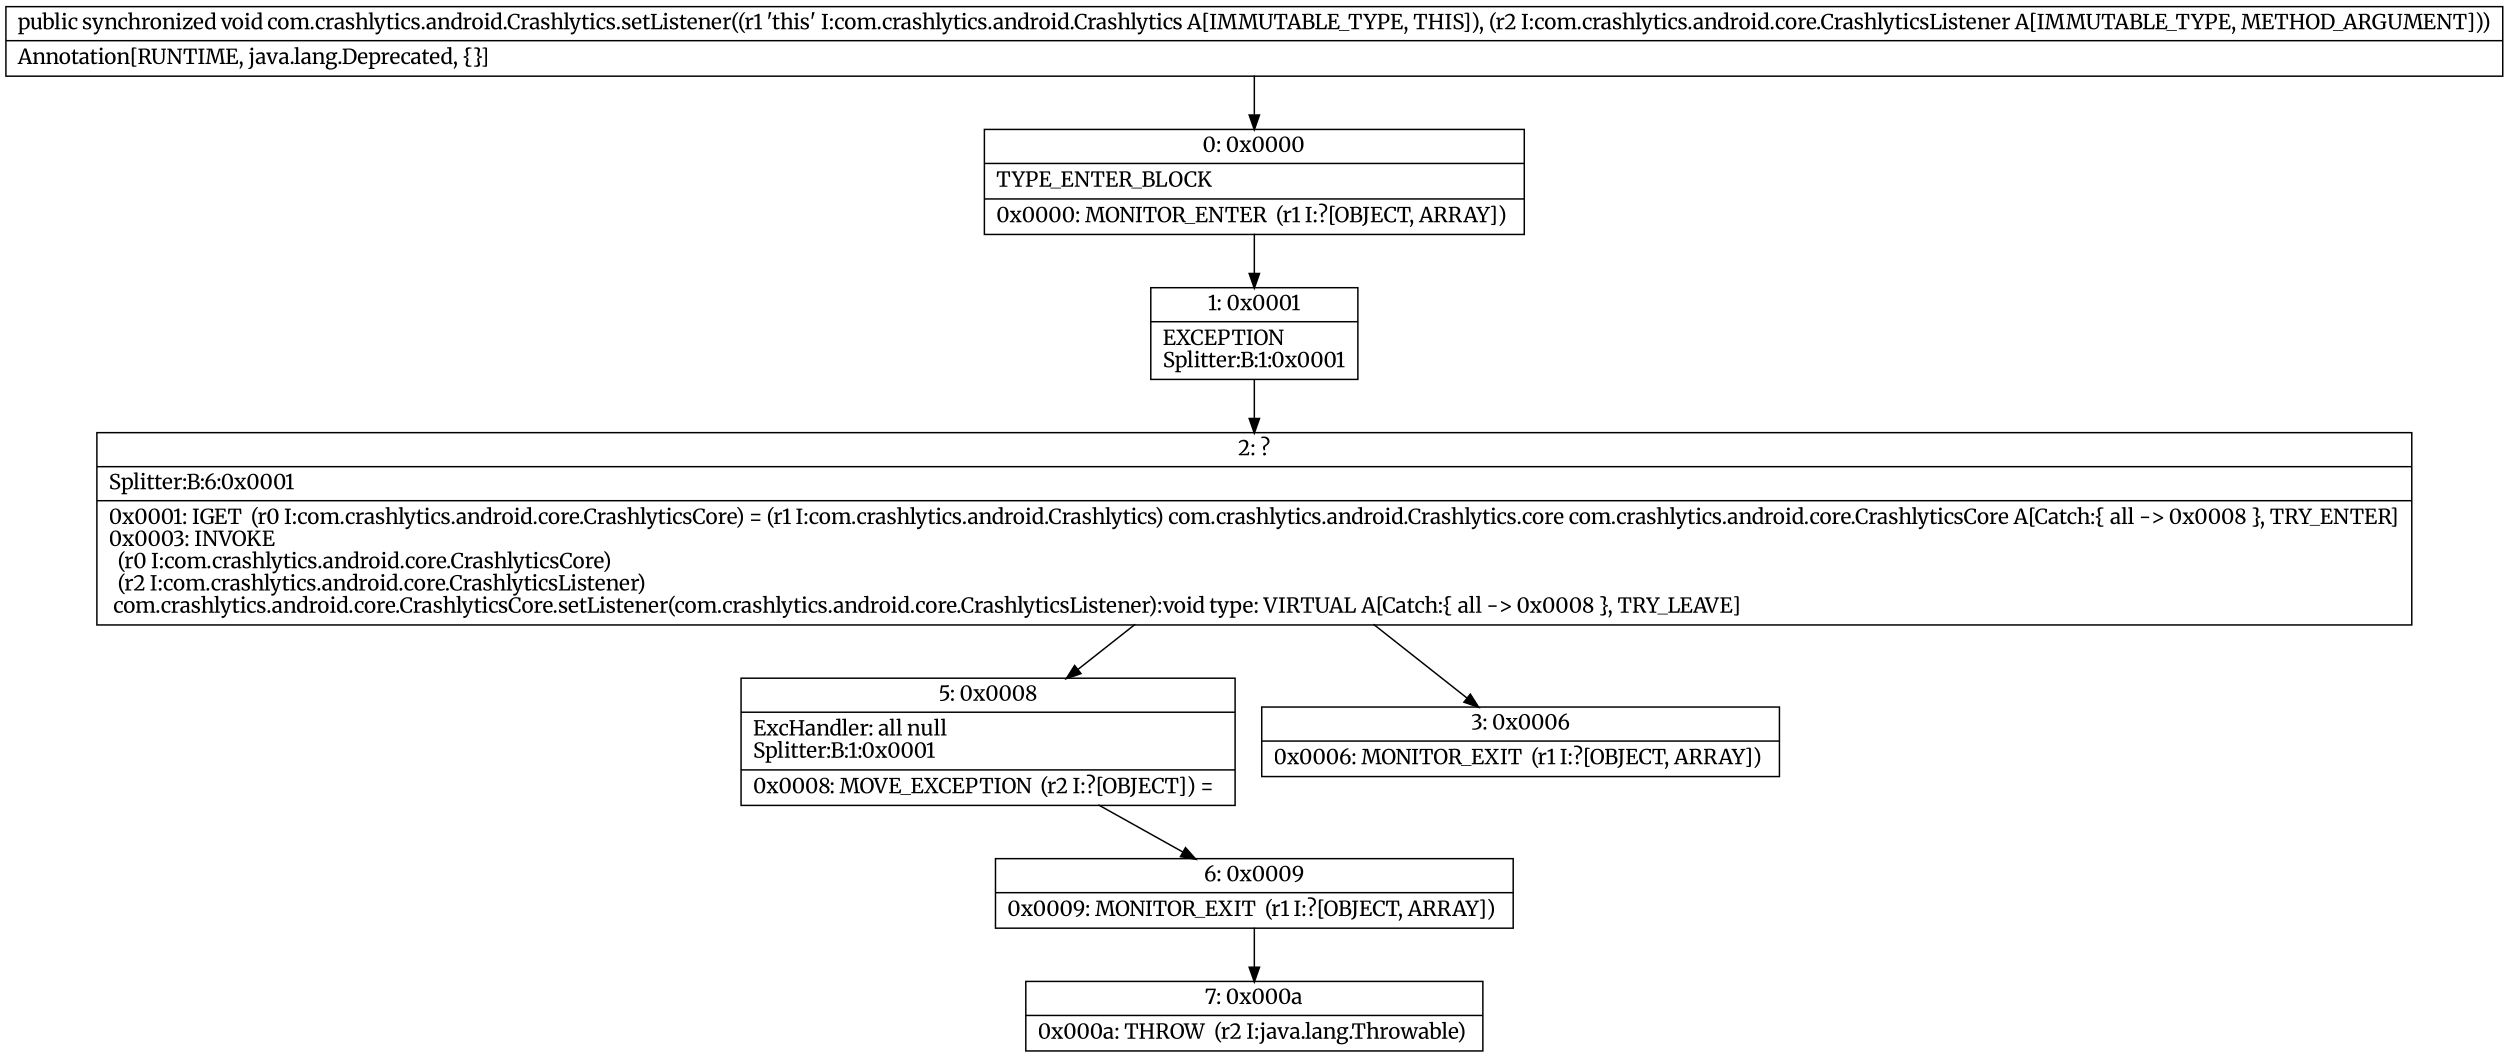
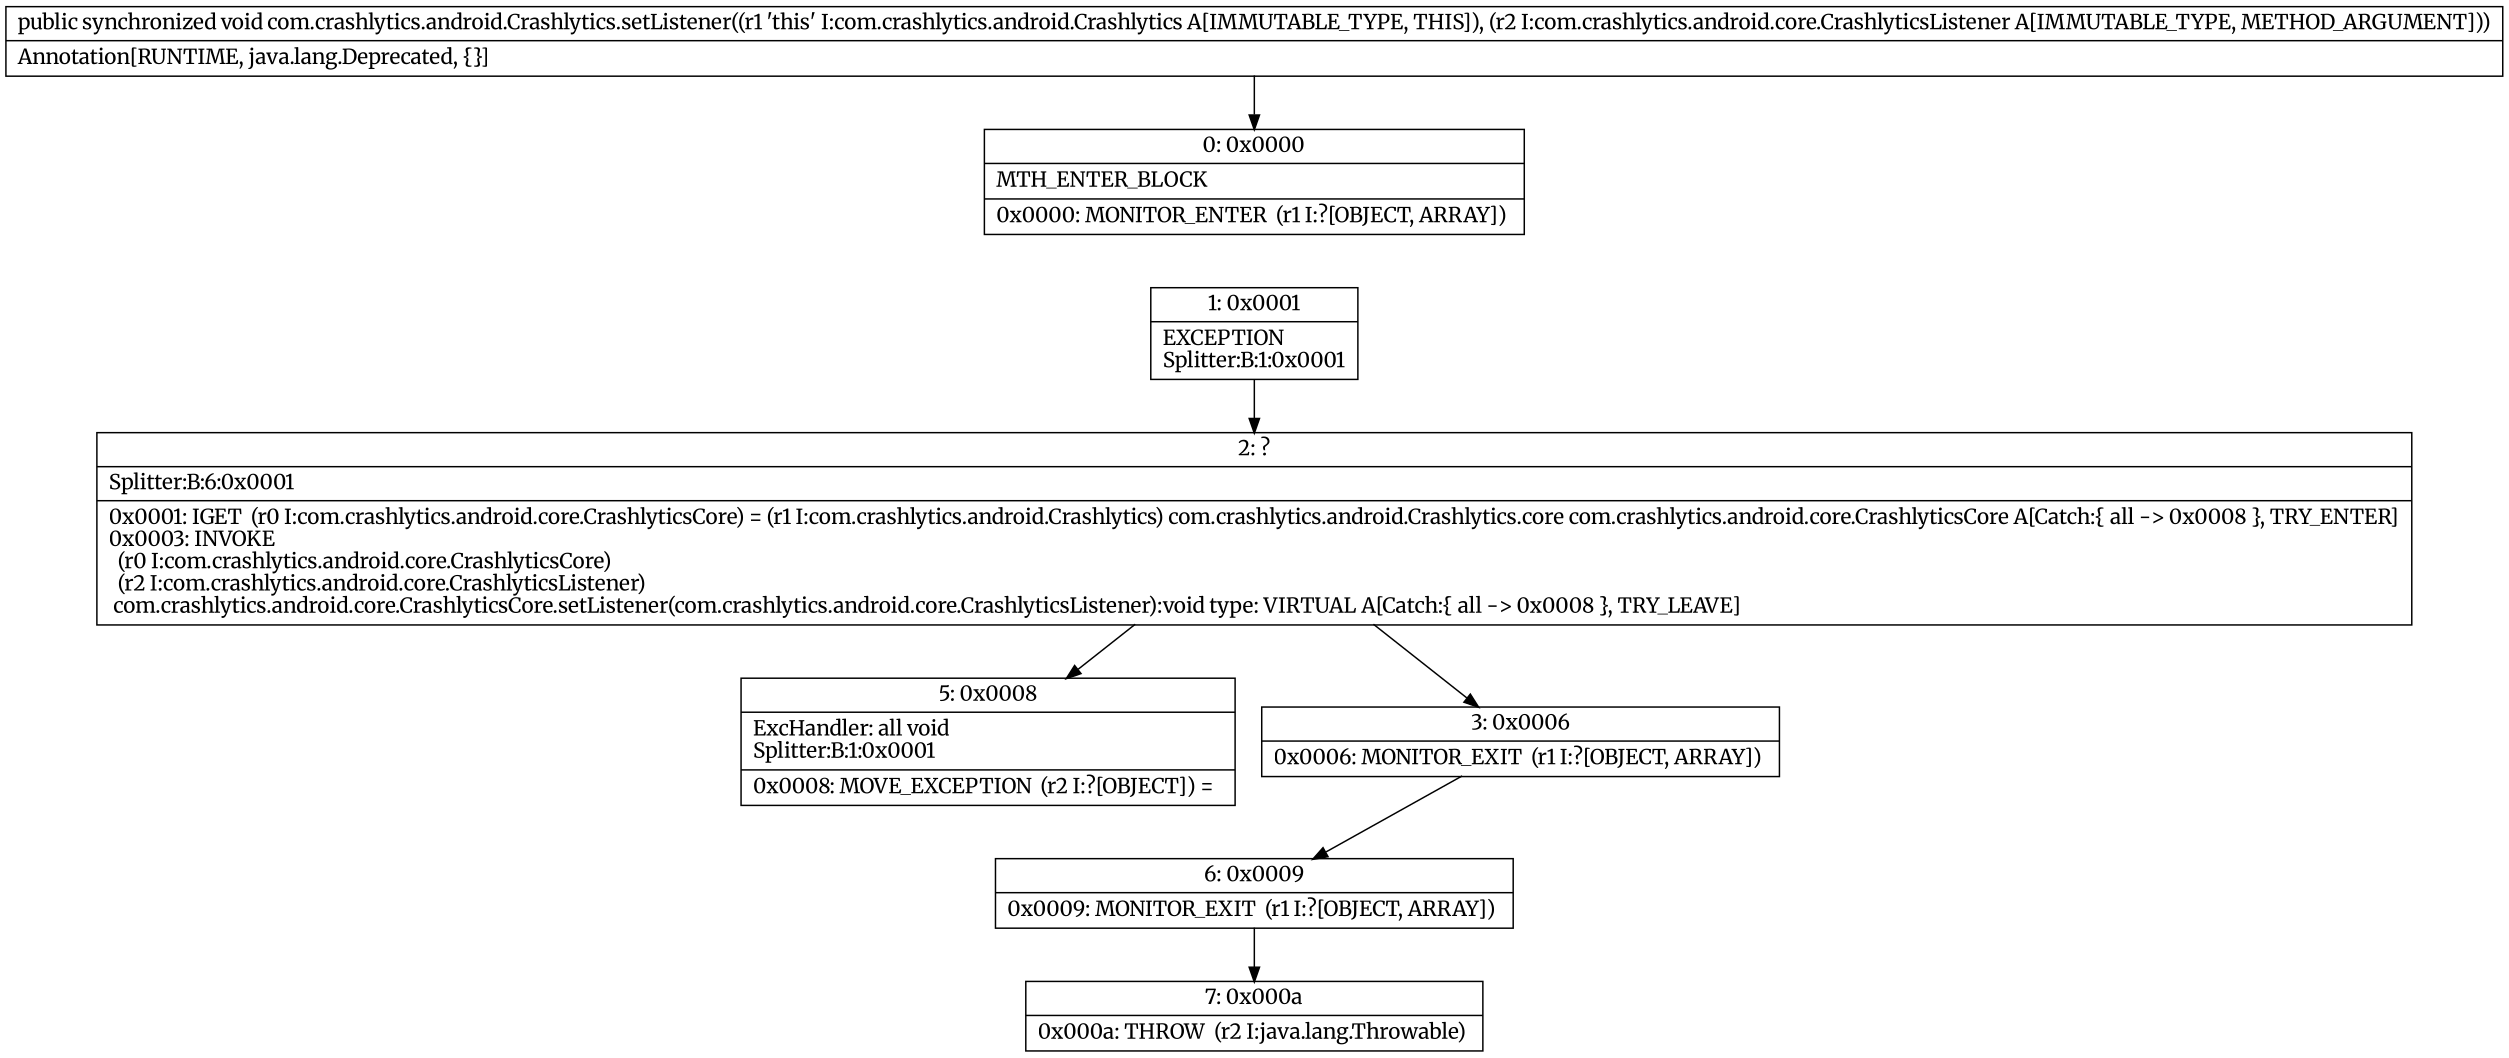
(1104, 180) -> (1102, 180)
(1254, 254) -> none
(851, 729) -> (851, 729)
(1141, 828) -> (1394, 814)
